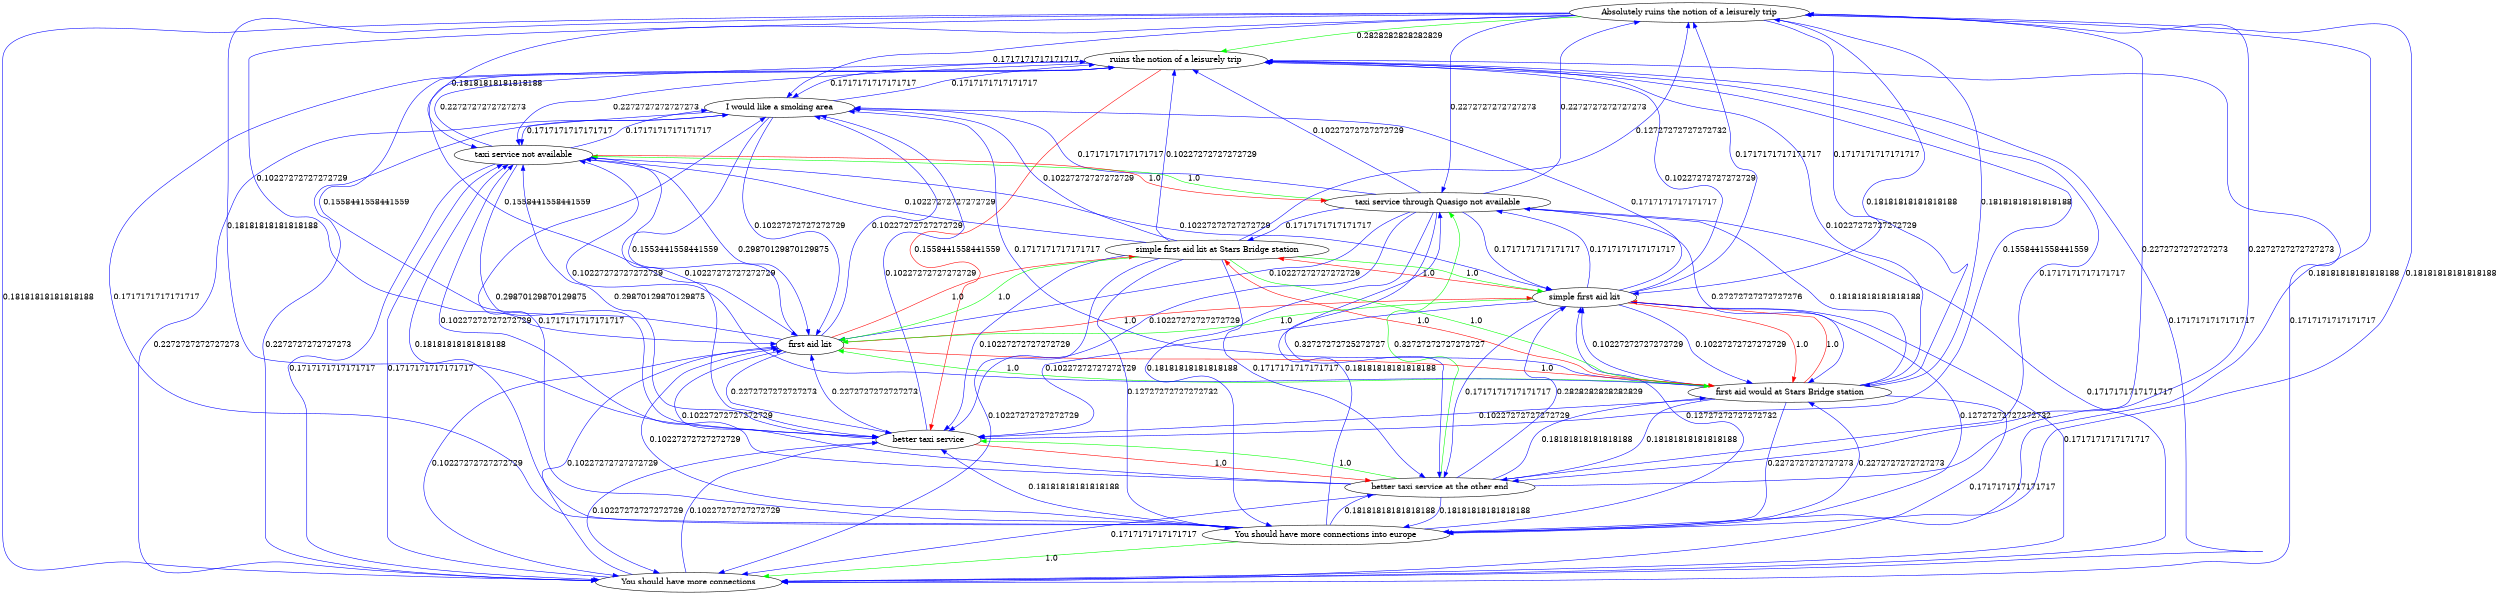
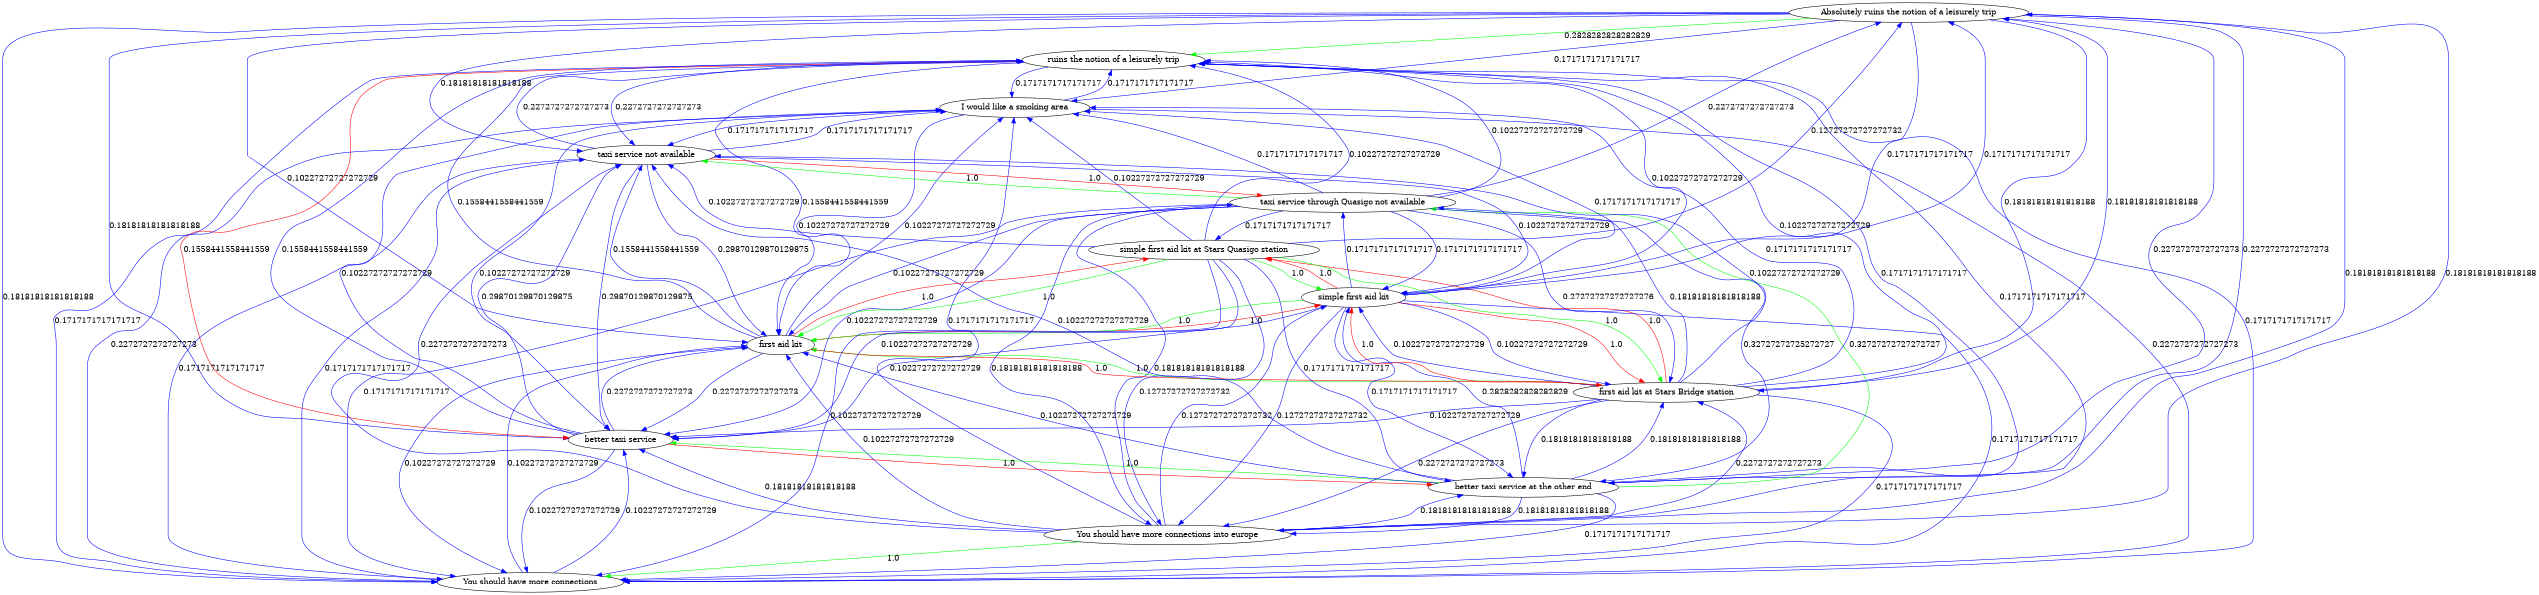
(1452, 54) -> none
(675, 250) -> (656, 250)
(1217, 250) -> (1204, 250)
(460, 345) -> (464, 345)
(1790, 392) -> (1666, 392)
